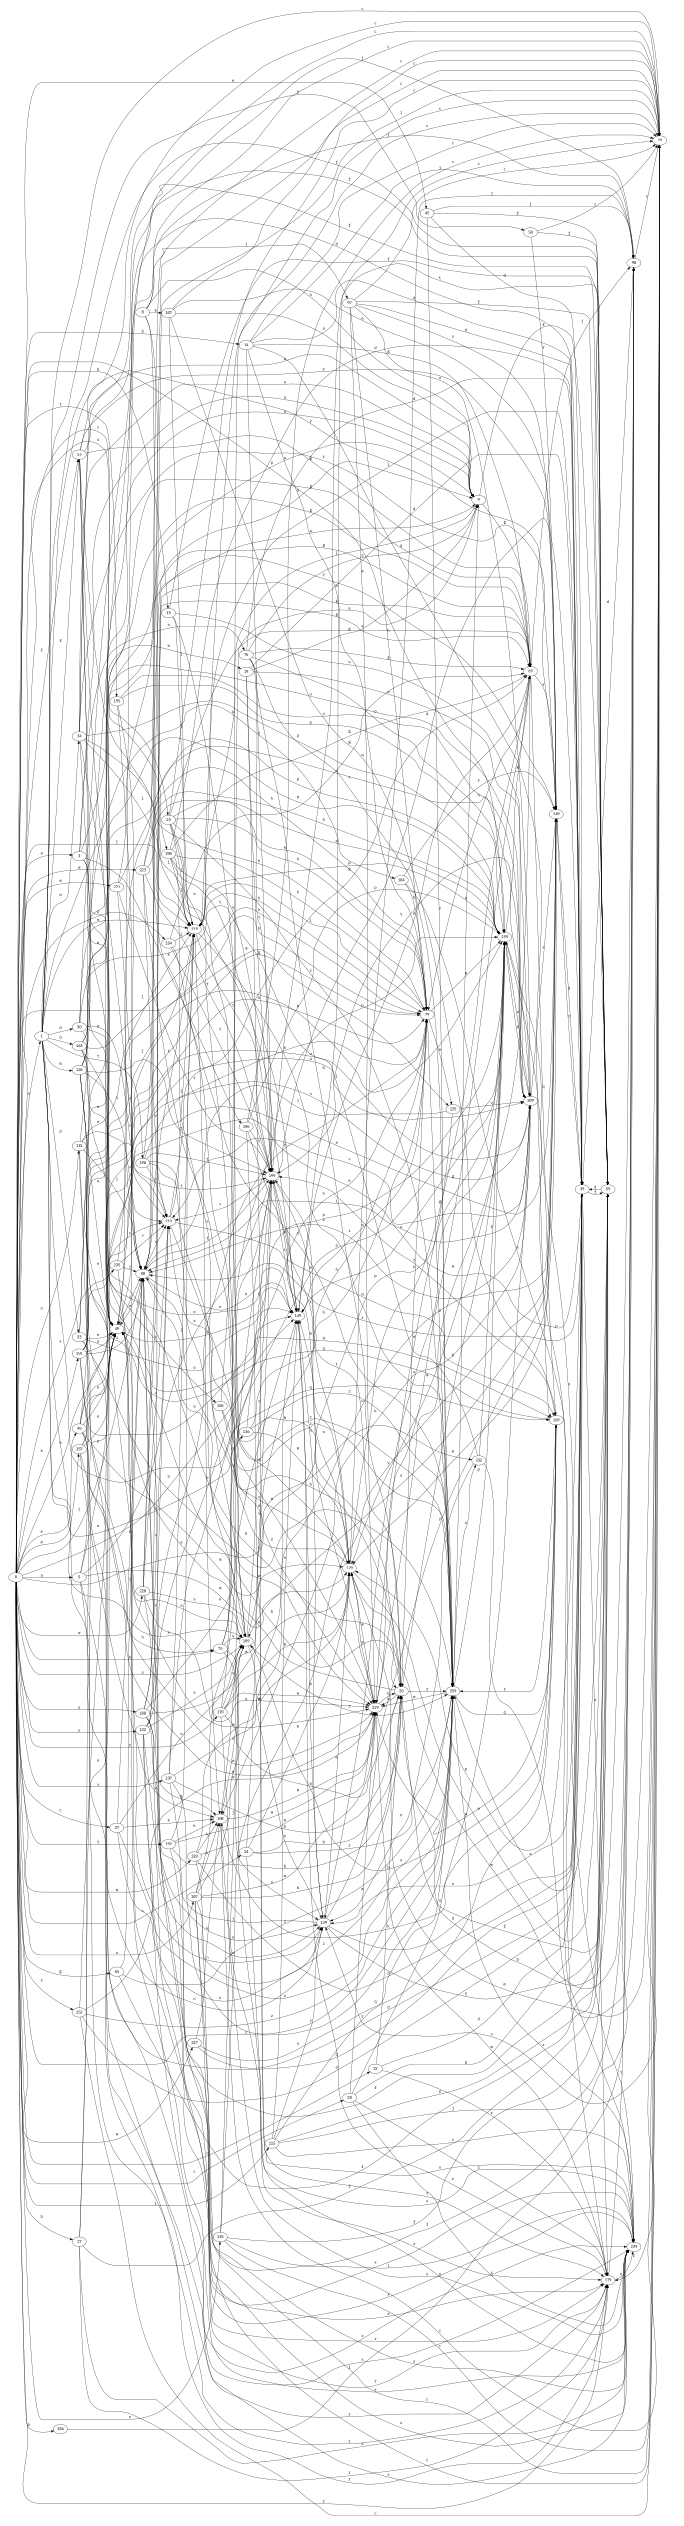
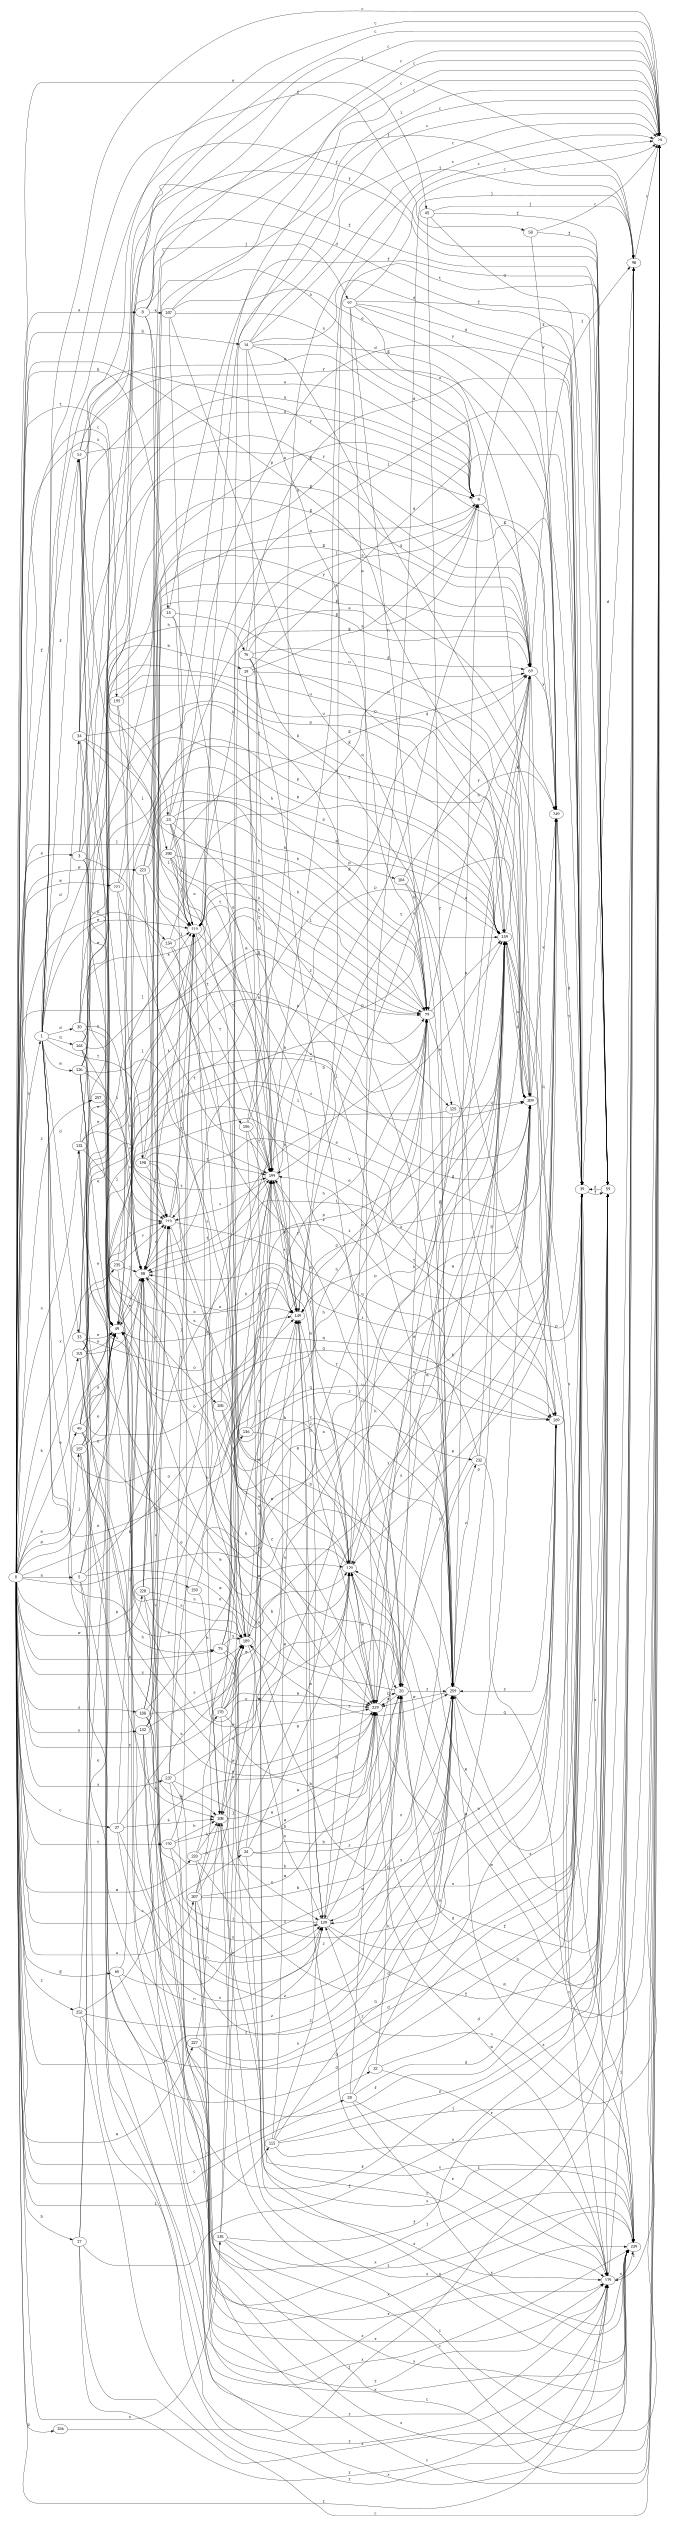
none -> (21, 553)
none -> (98, 1098)
none -> (194, 1590)
